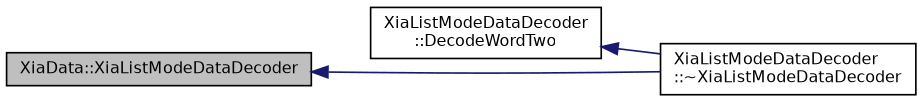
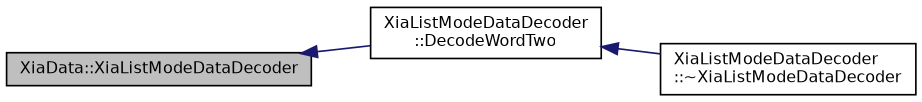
(494, 73) -> (344, 49)
